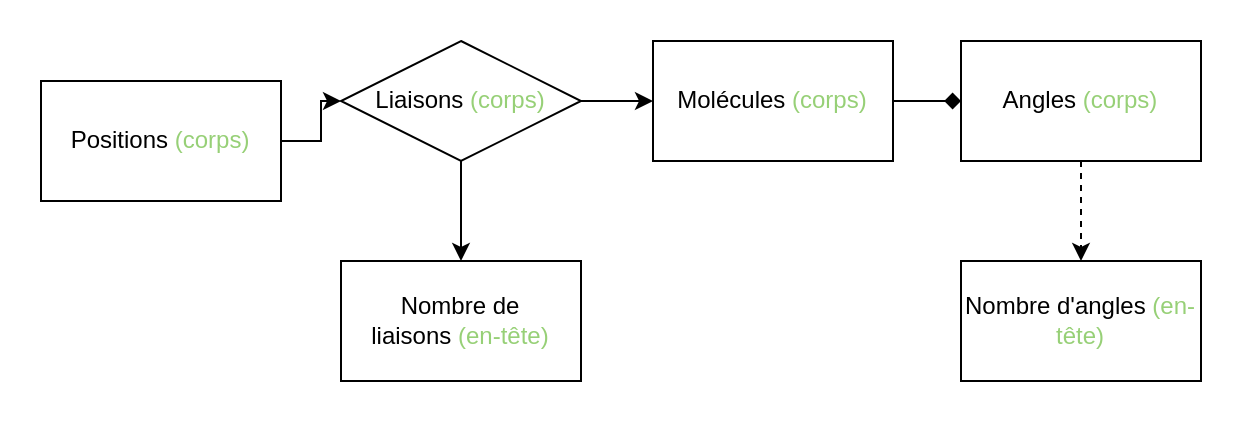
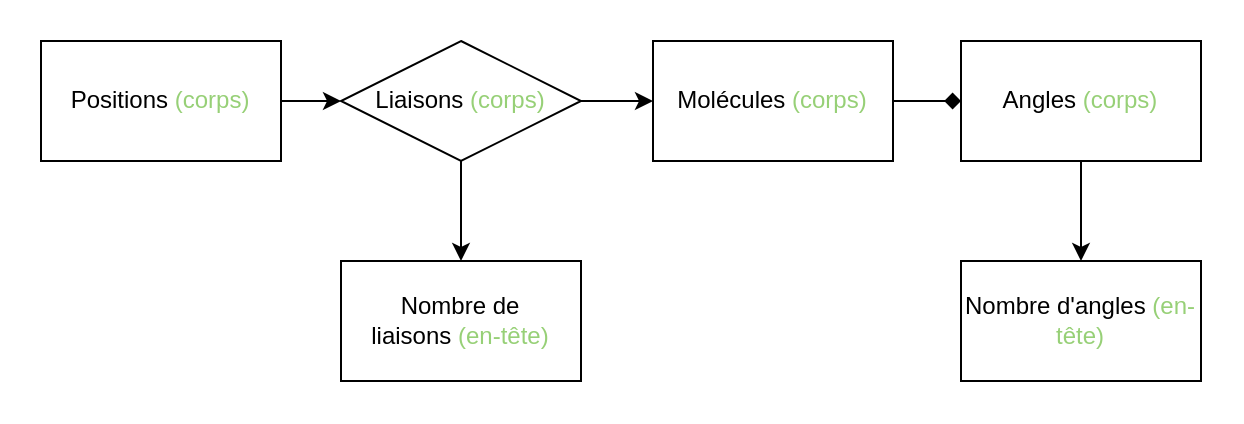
(161, 141) -> (161, 101)
(1081, 205) -> (1081, 205)
